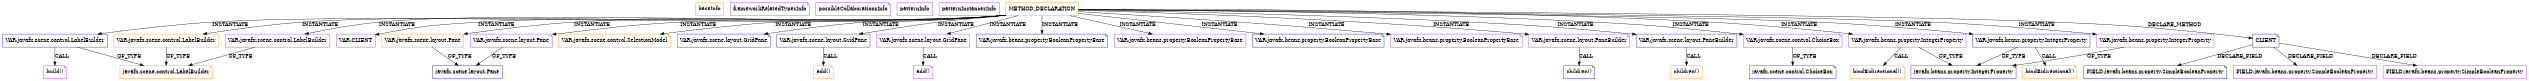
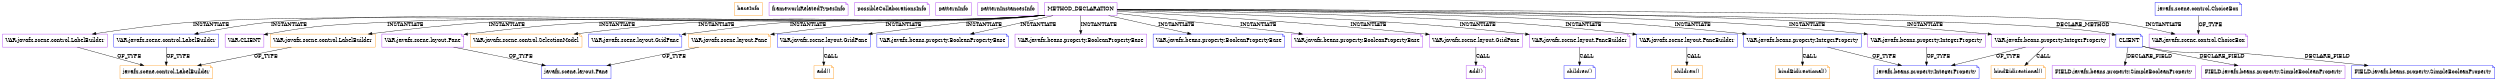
(1042, 9) -> (1081, 9)
(1793, 55) -> (2198, 23)
(55, 72) -> none
